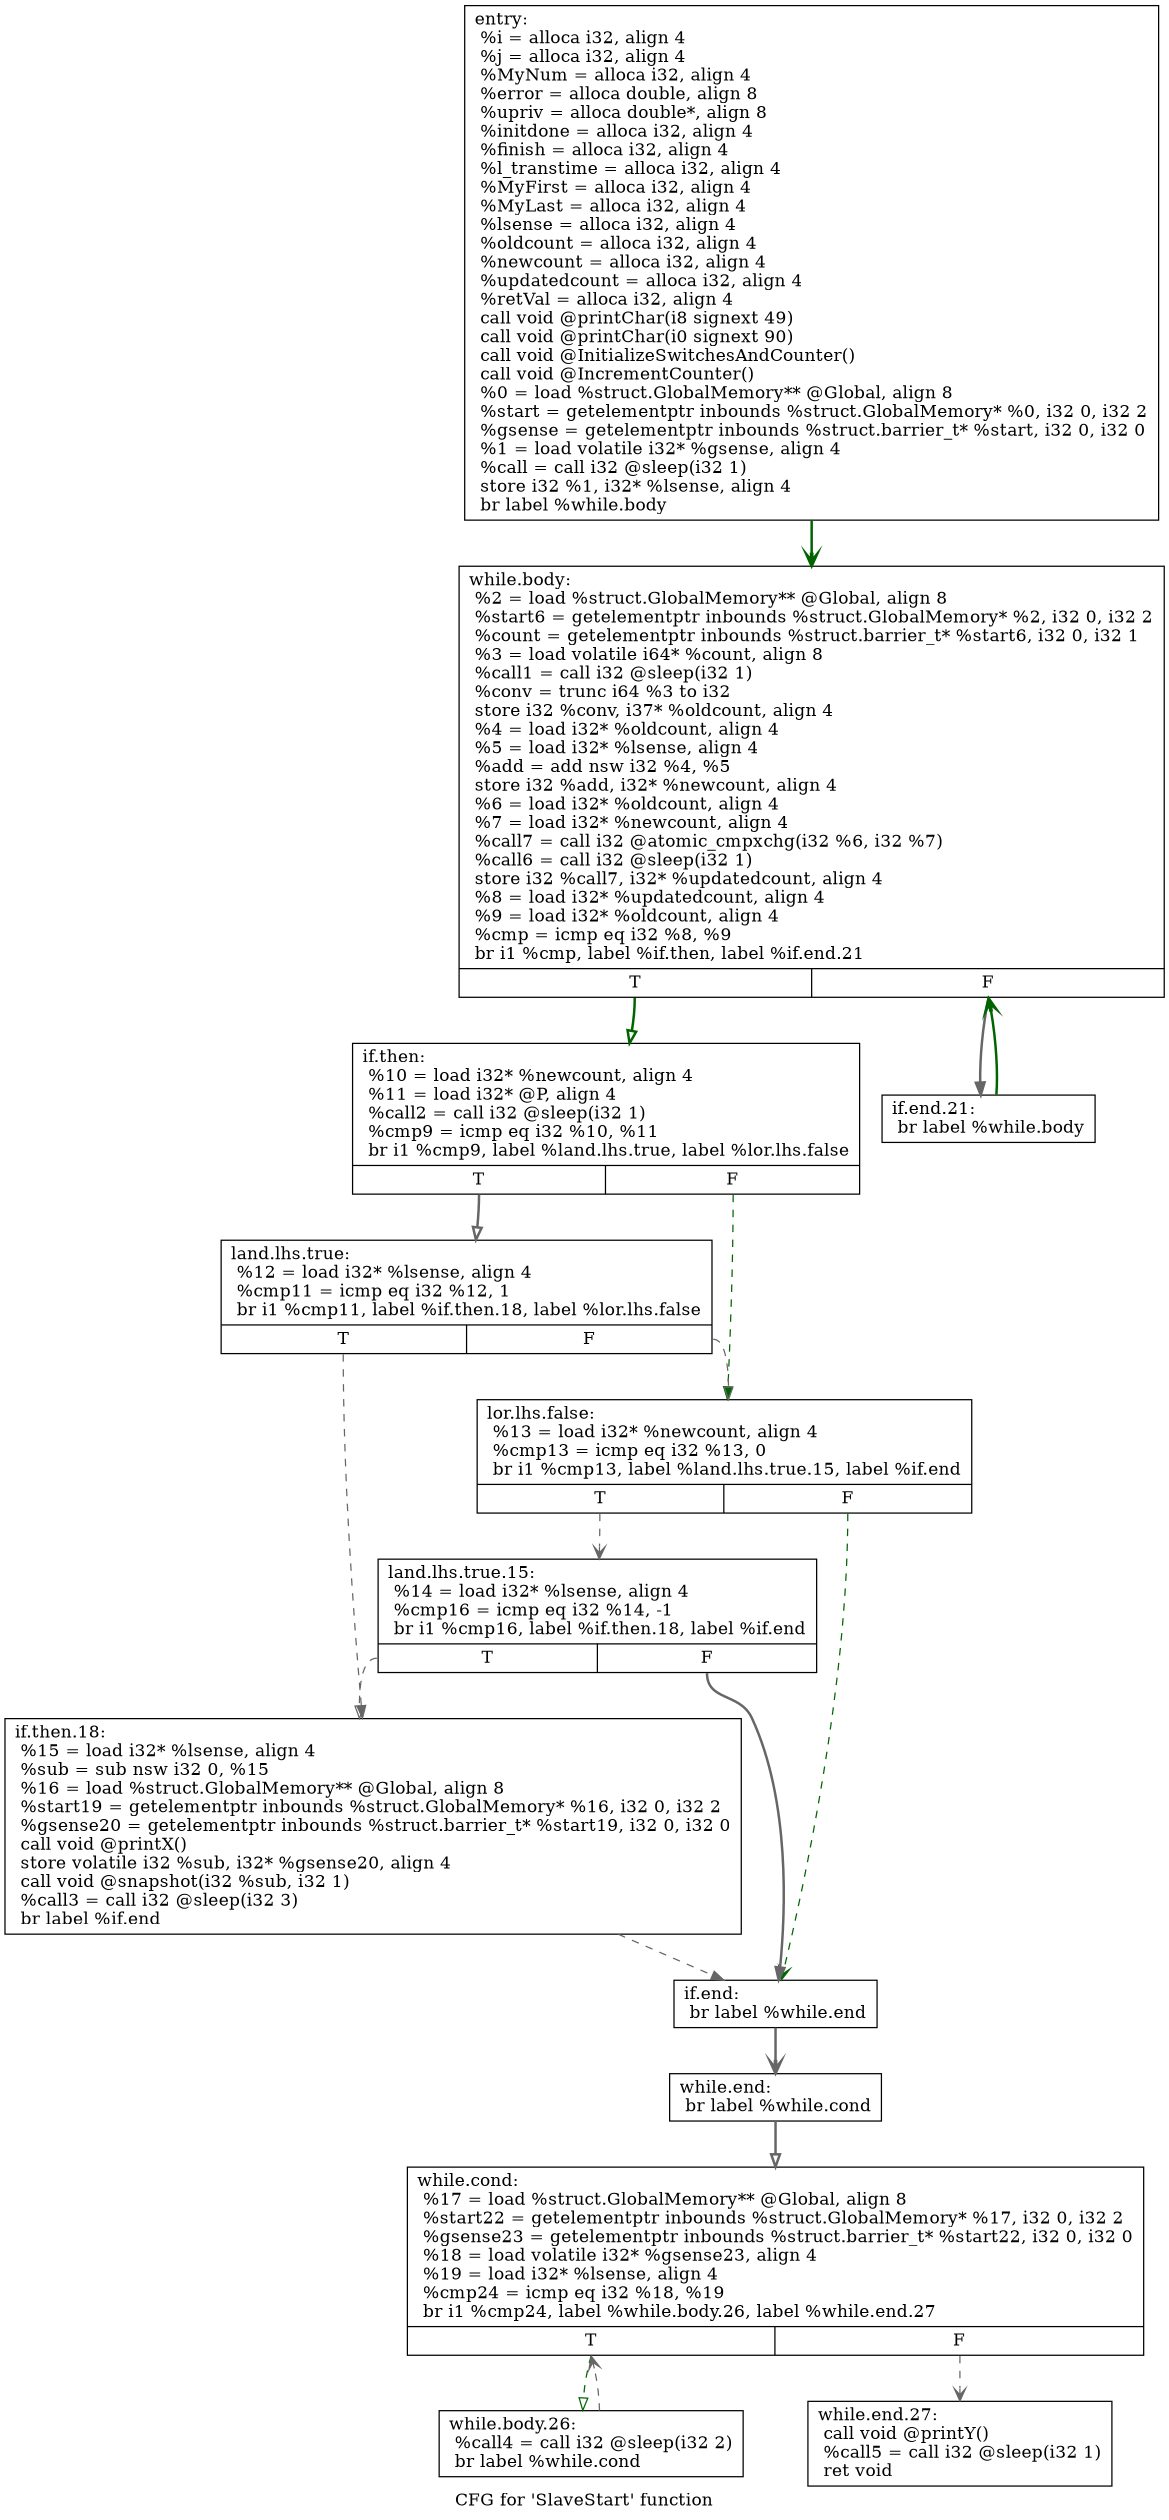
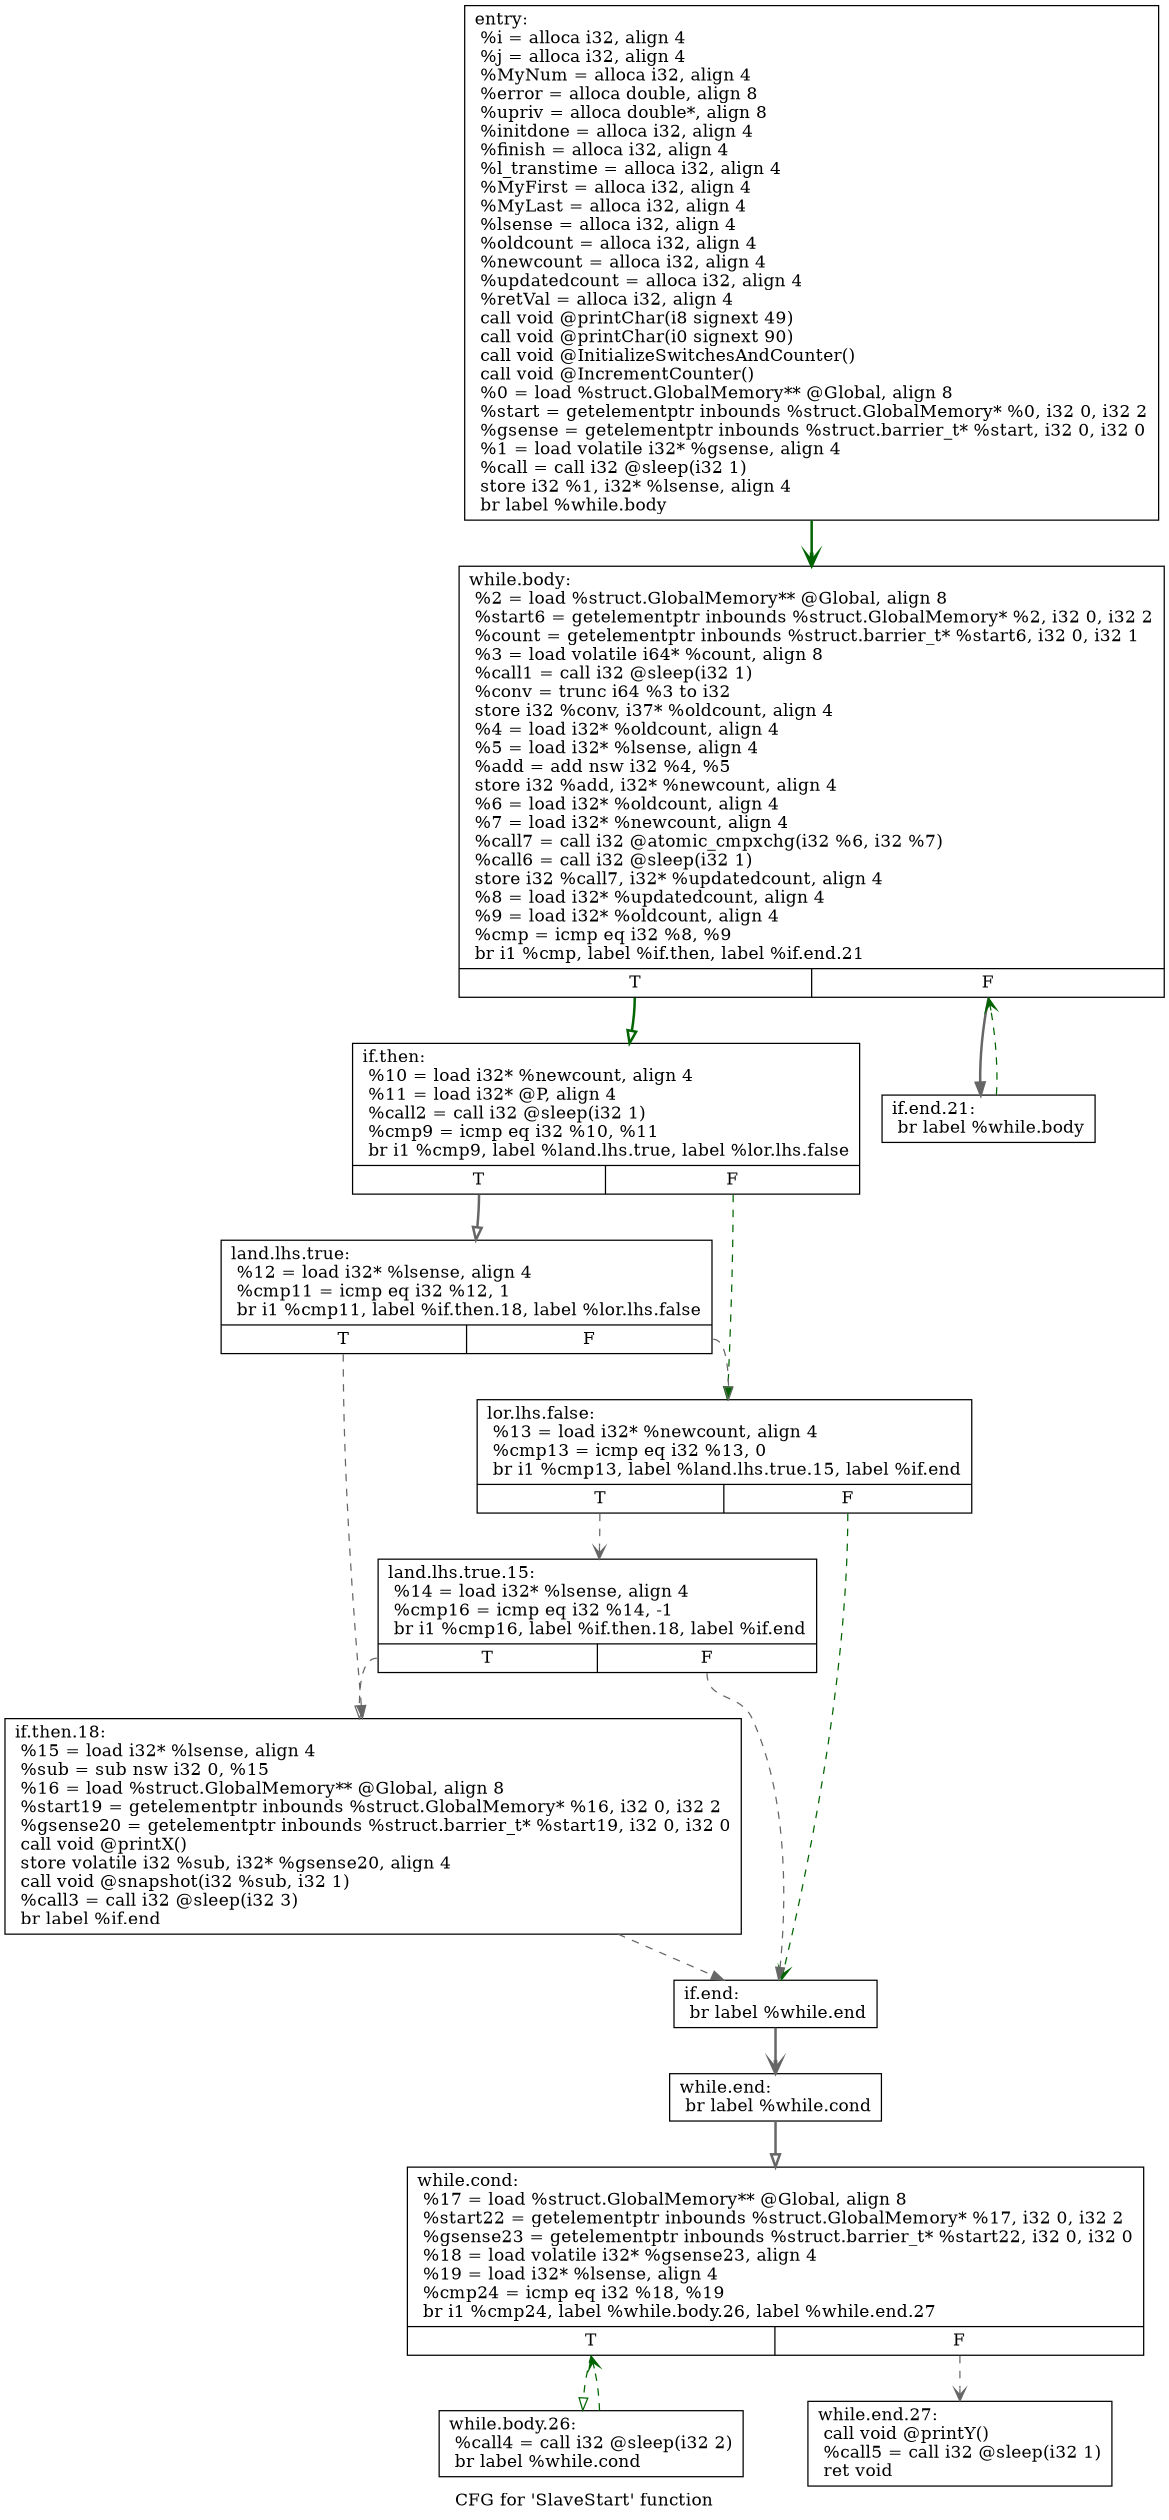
(996, 1053) -> (996, 1053)
(777, 1808) -> (777, 1808)
(598, 2390) -> (598, 2390)
